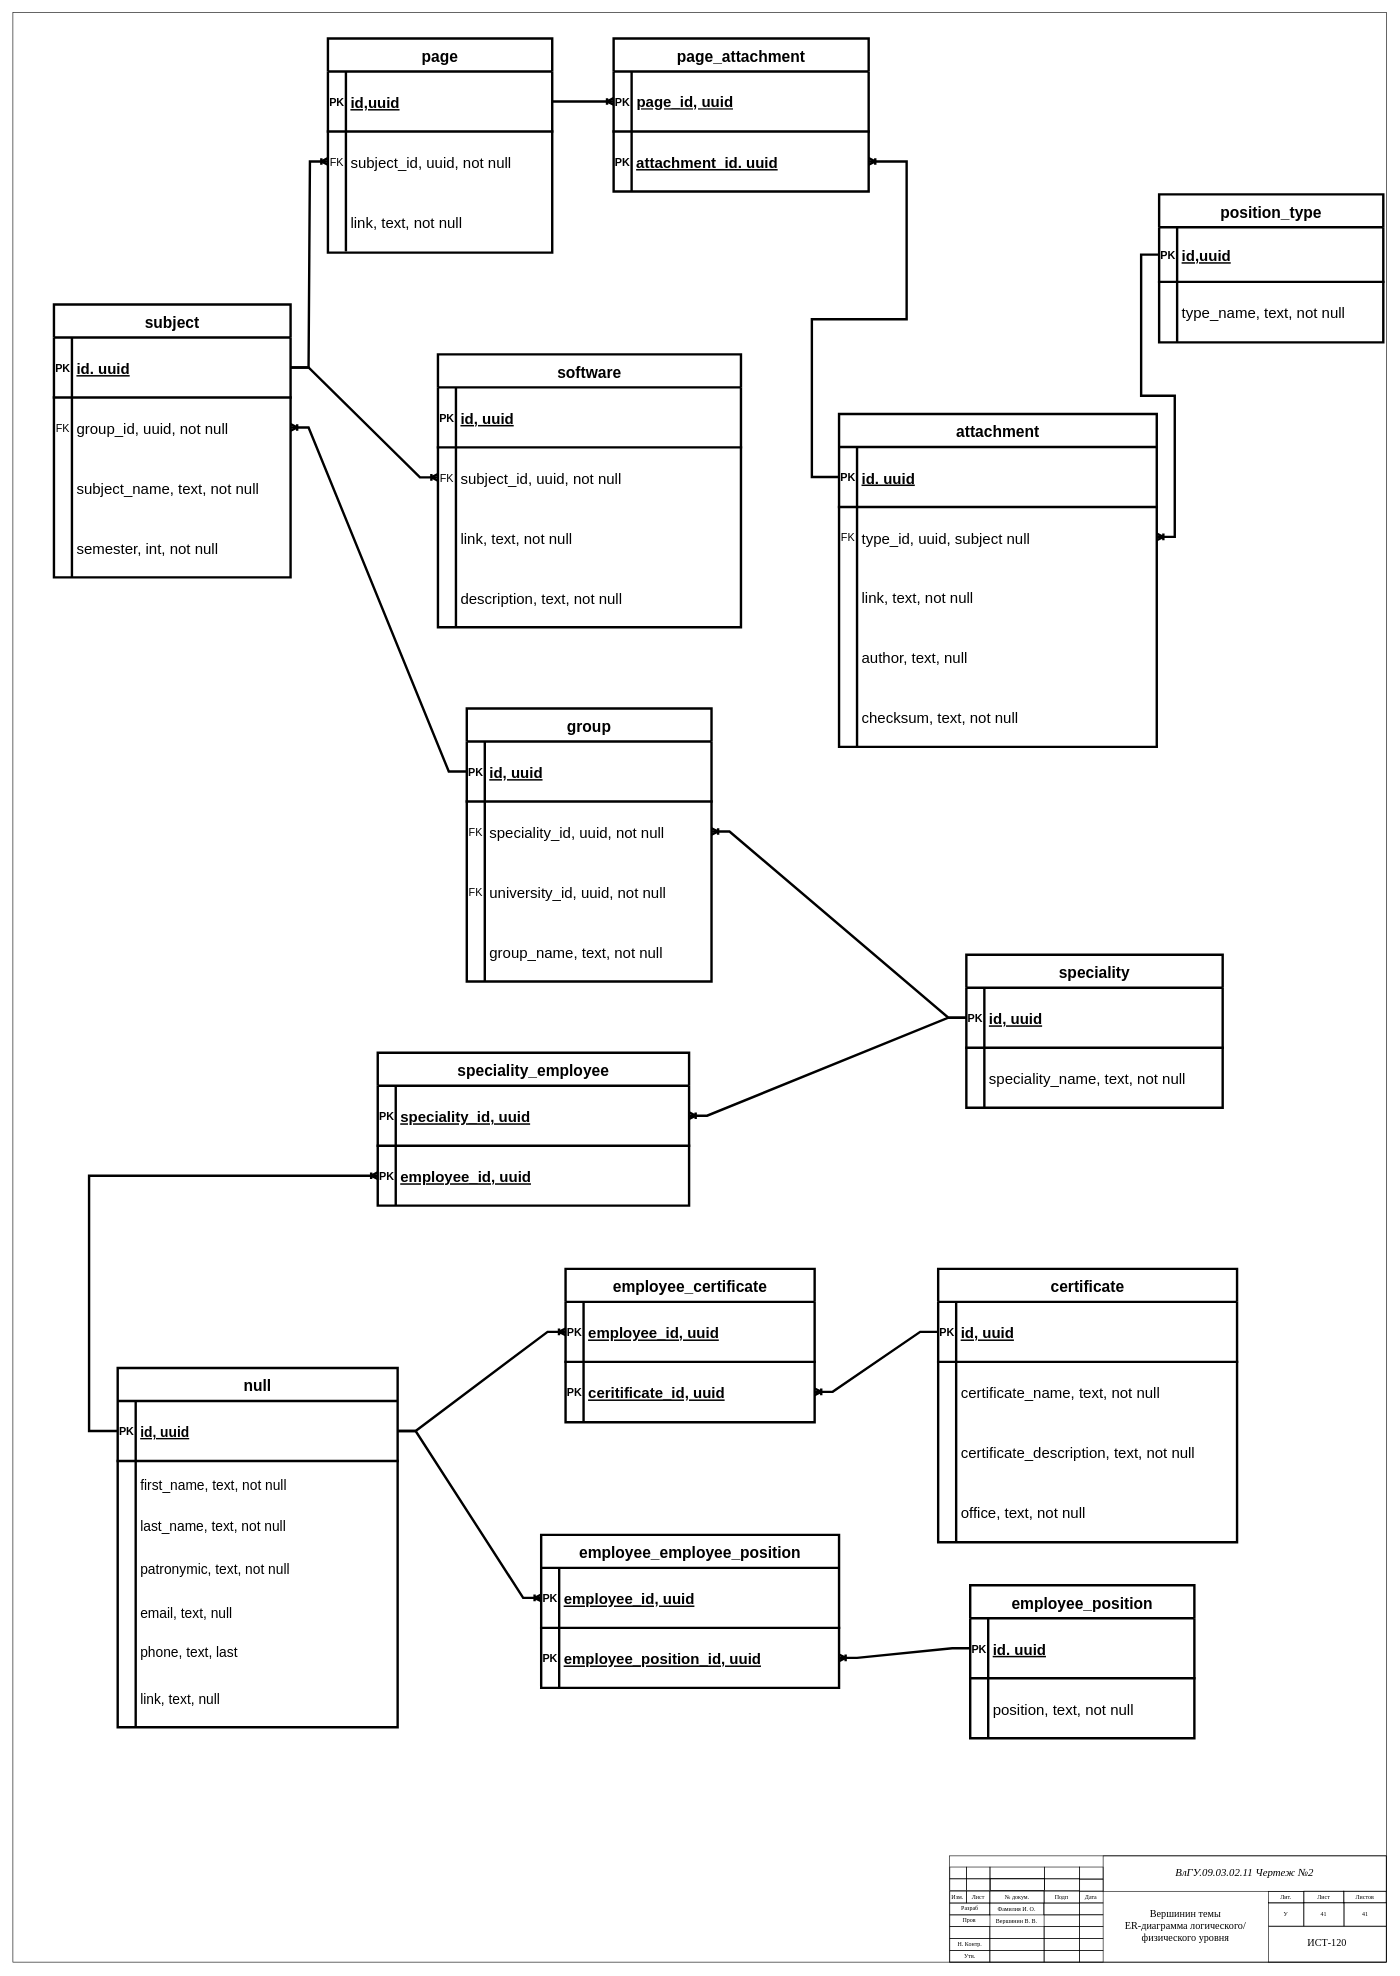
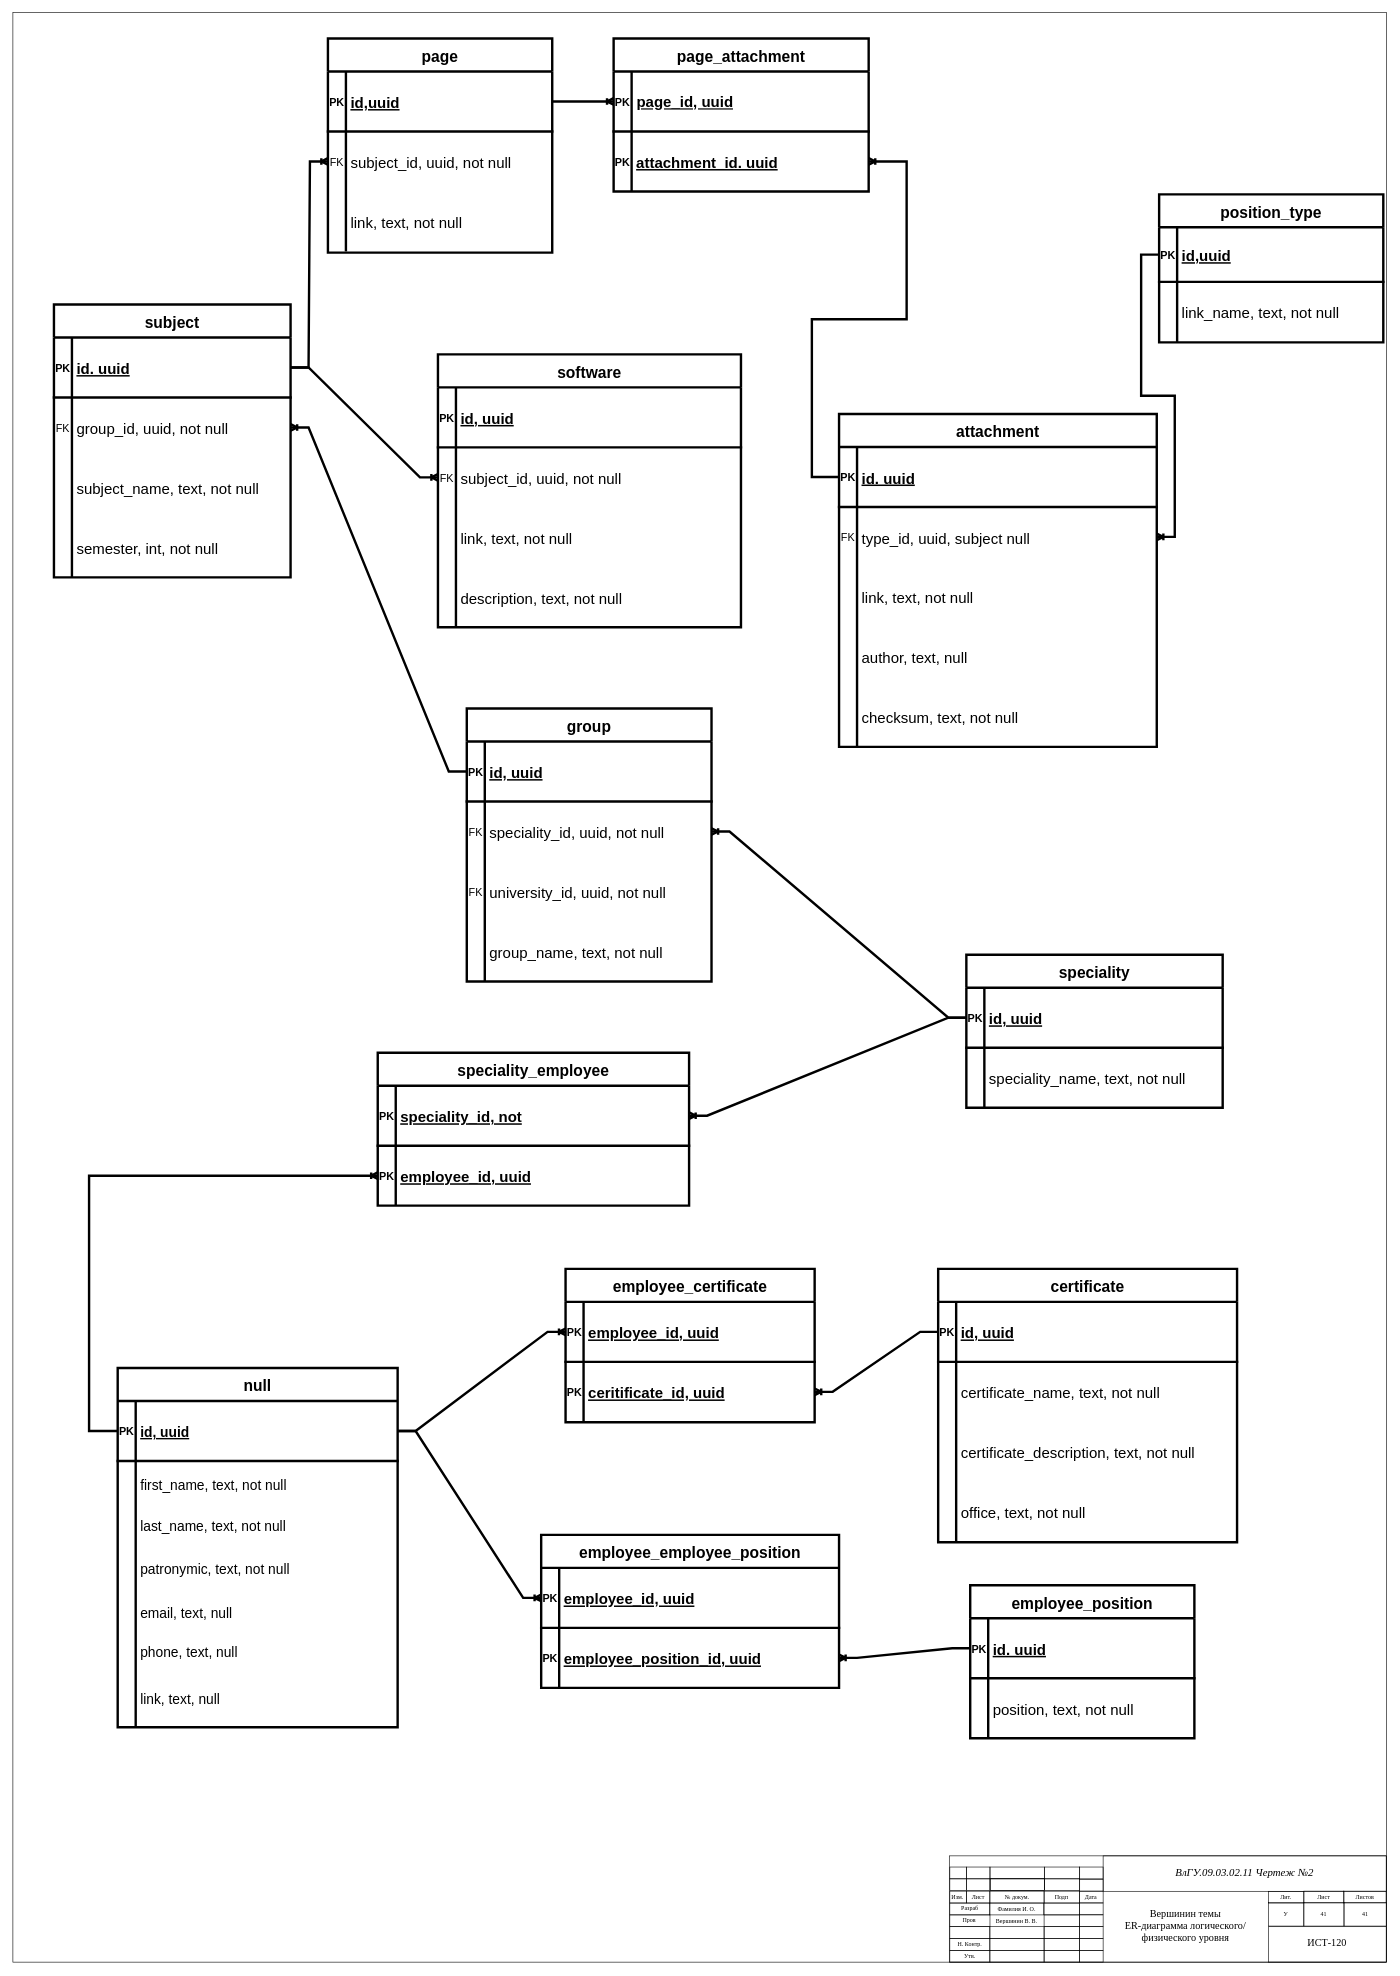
(1273, 313) -> (1269, 313)
(467, 1117) -> (464, 1117)
(197, 1652) -> (195, 1652)
